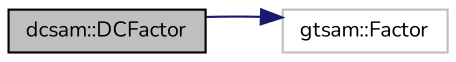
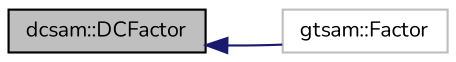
(233, 17) -> (255, 45)
